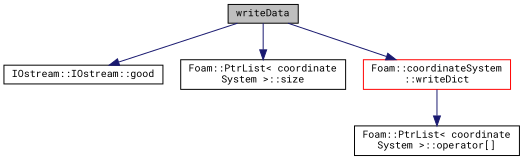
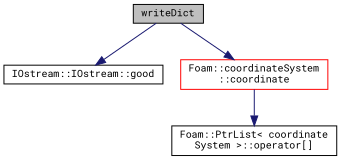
(263, 14) -> (168, 14)
(263, 75) -> none
(437, 75) -> (254, 75)
